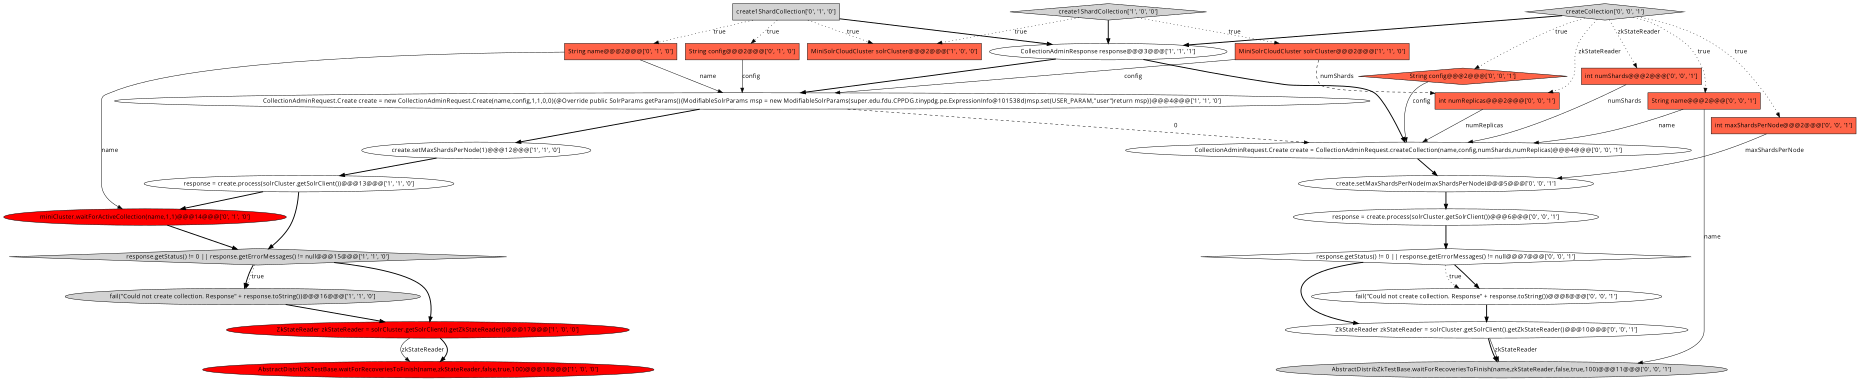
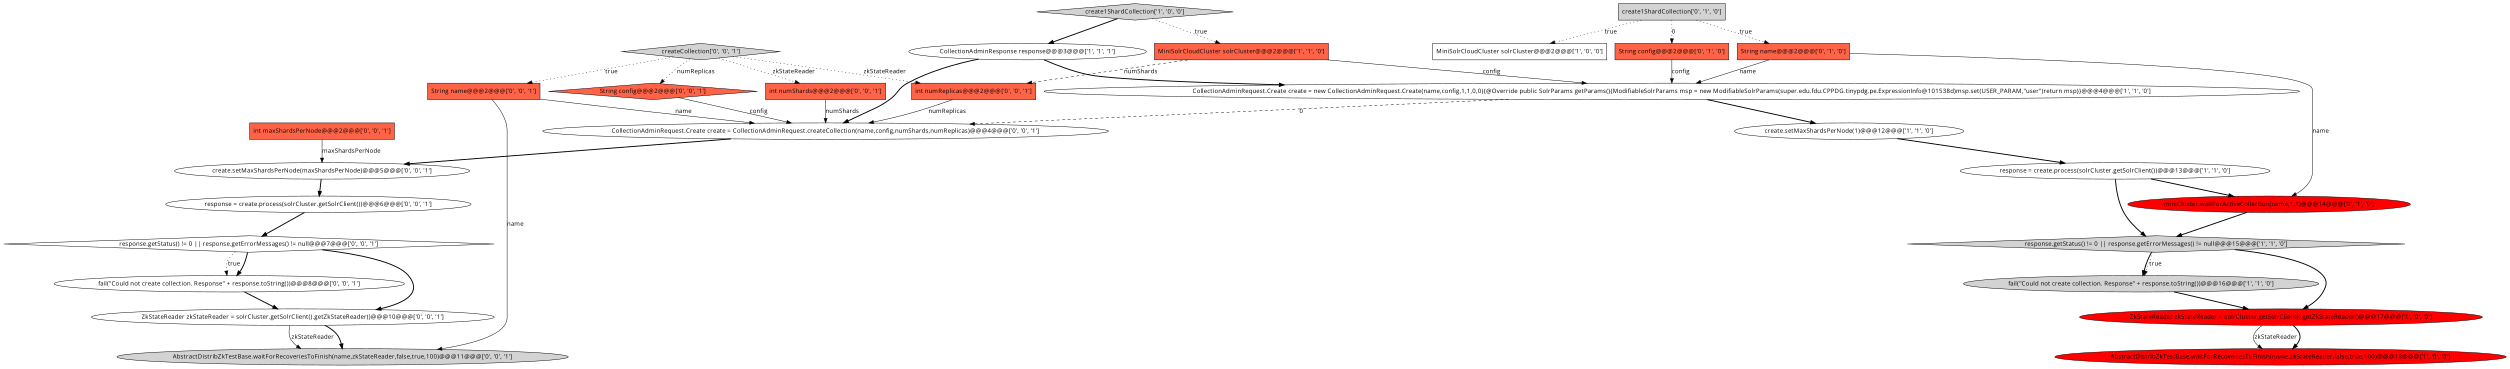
(1010, 30) -> none
(1375, 30) -> none
(943, 31) -> none
(773, 32) -> (1674, 32)
(1562, 32) -> (696, 72)
(1719, 48) -> none
(894, 52) -> (1520, 52)
